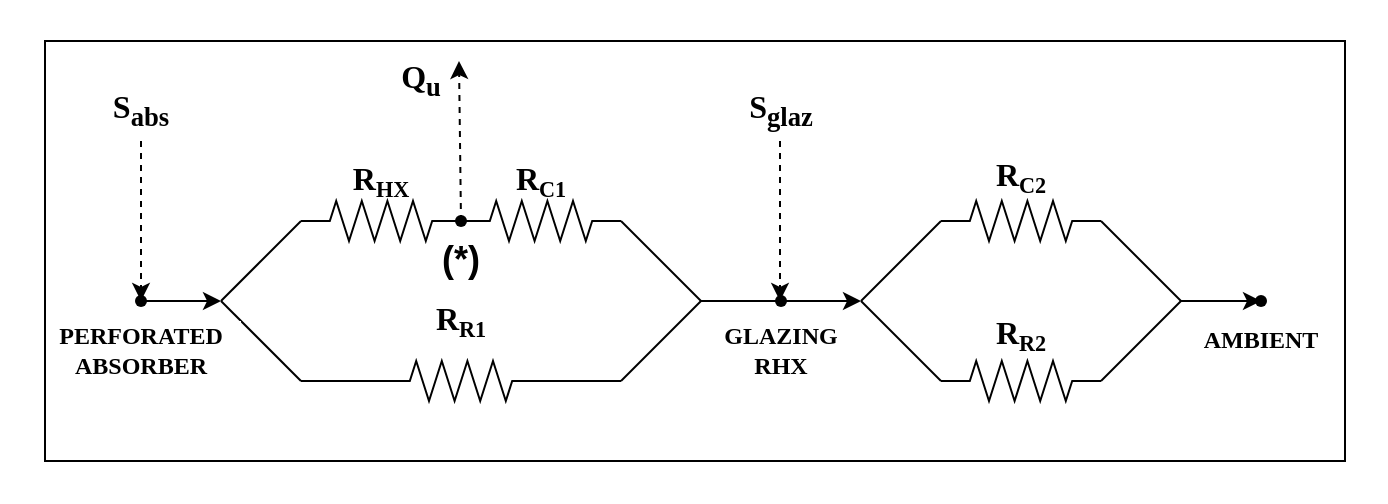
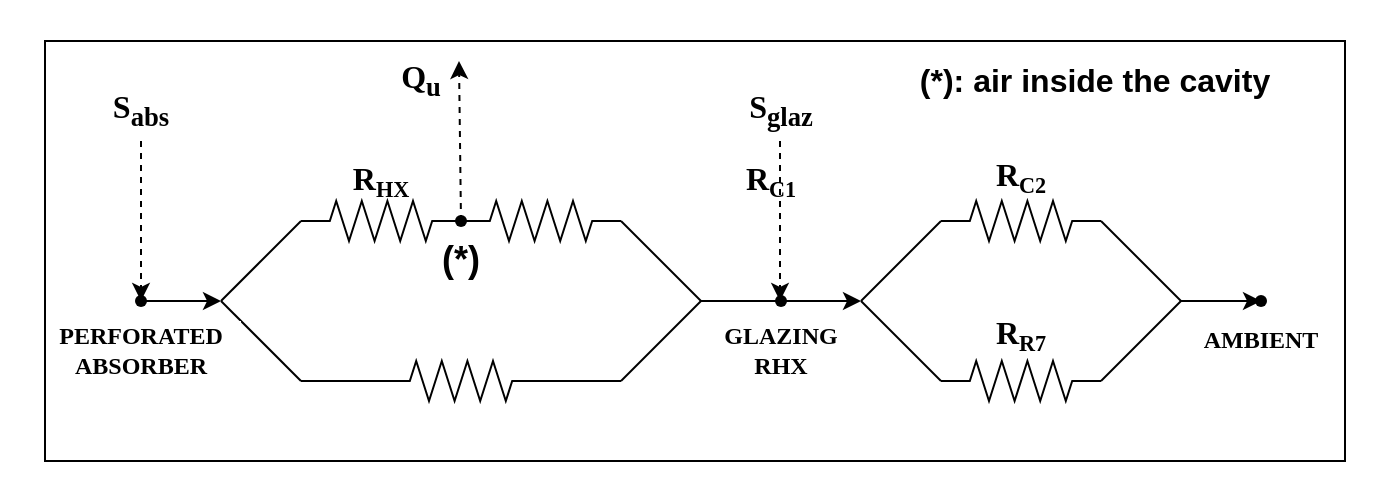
none -> (1095, 81)
(541, 181) -> (771, 181)
(461, 321) -> none
(1022, 335) -> (1022, 335)
